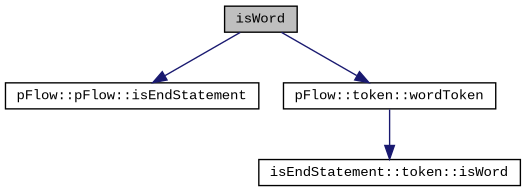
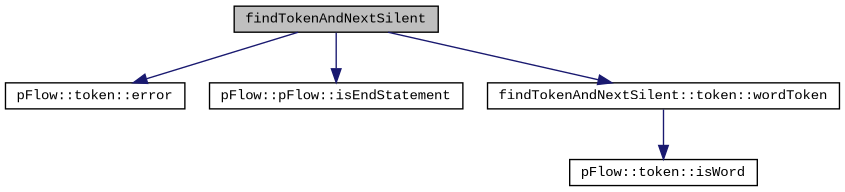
(261, 19) -> (336, 19)
none -> (95, 96)
(390, 96) -> (663, 96)
(390, 173) -> (663, 173)
